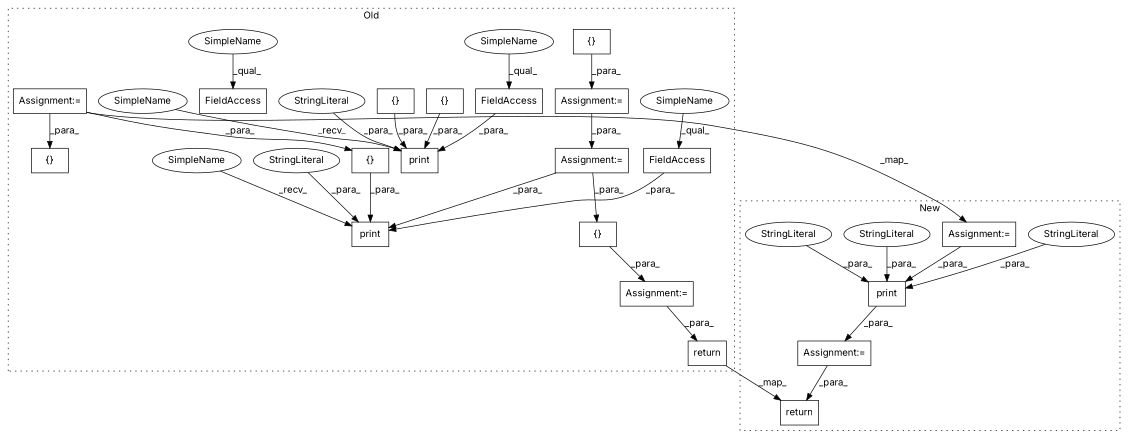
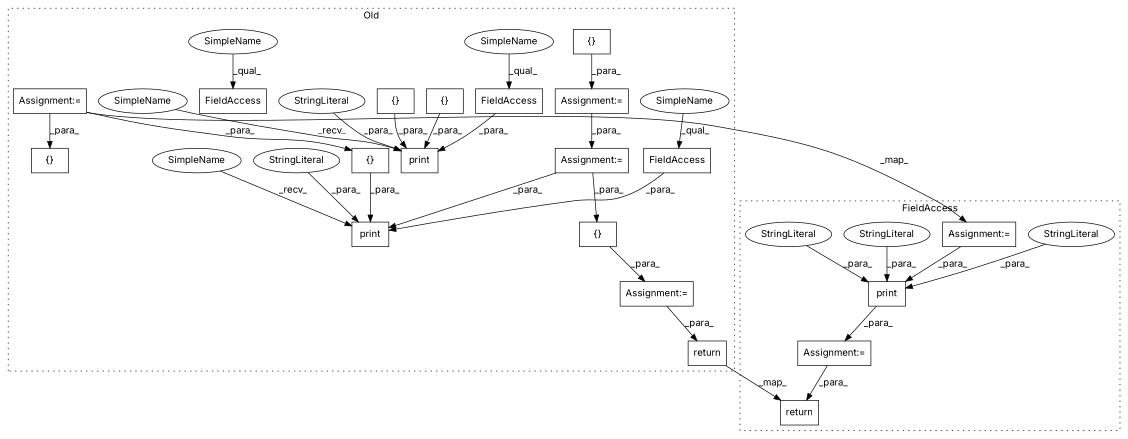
(930, 209) -> (930, 209)
